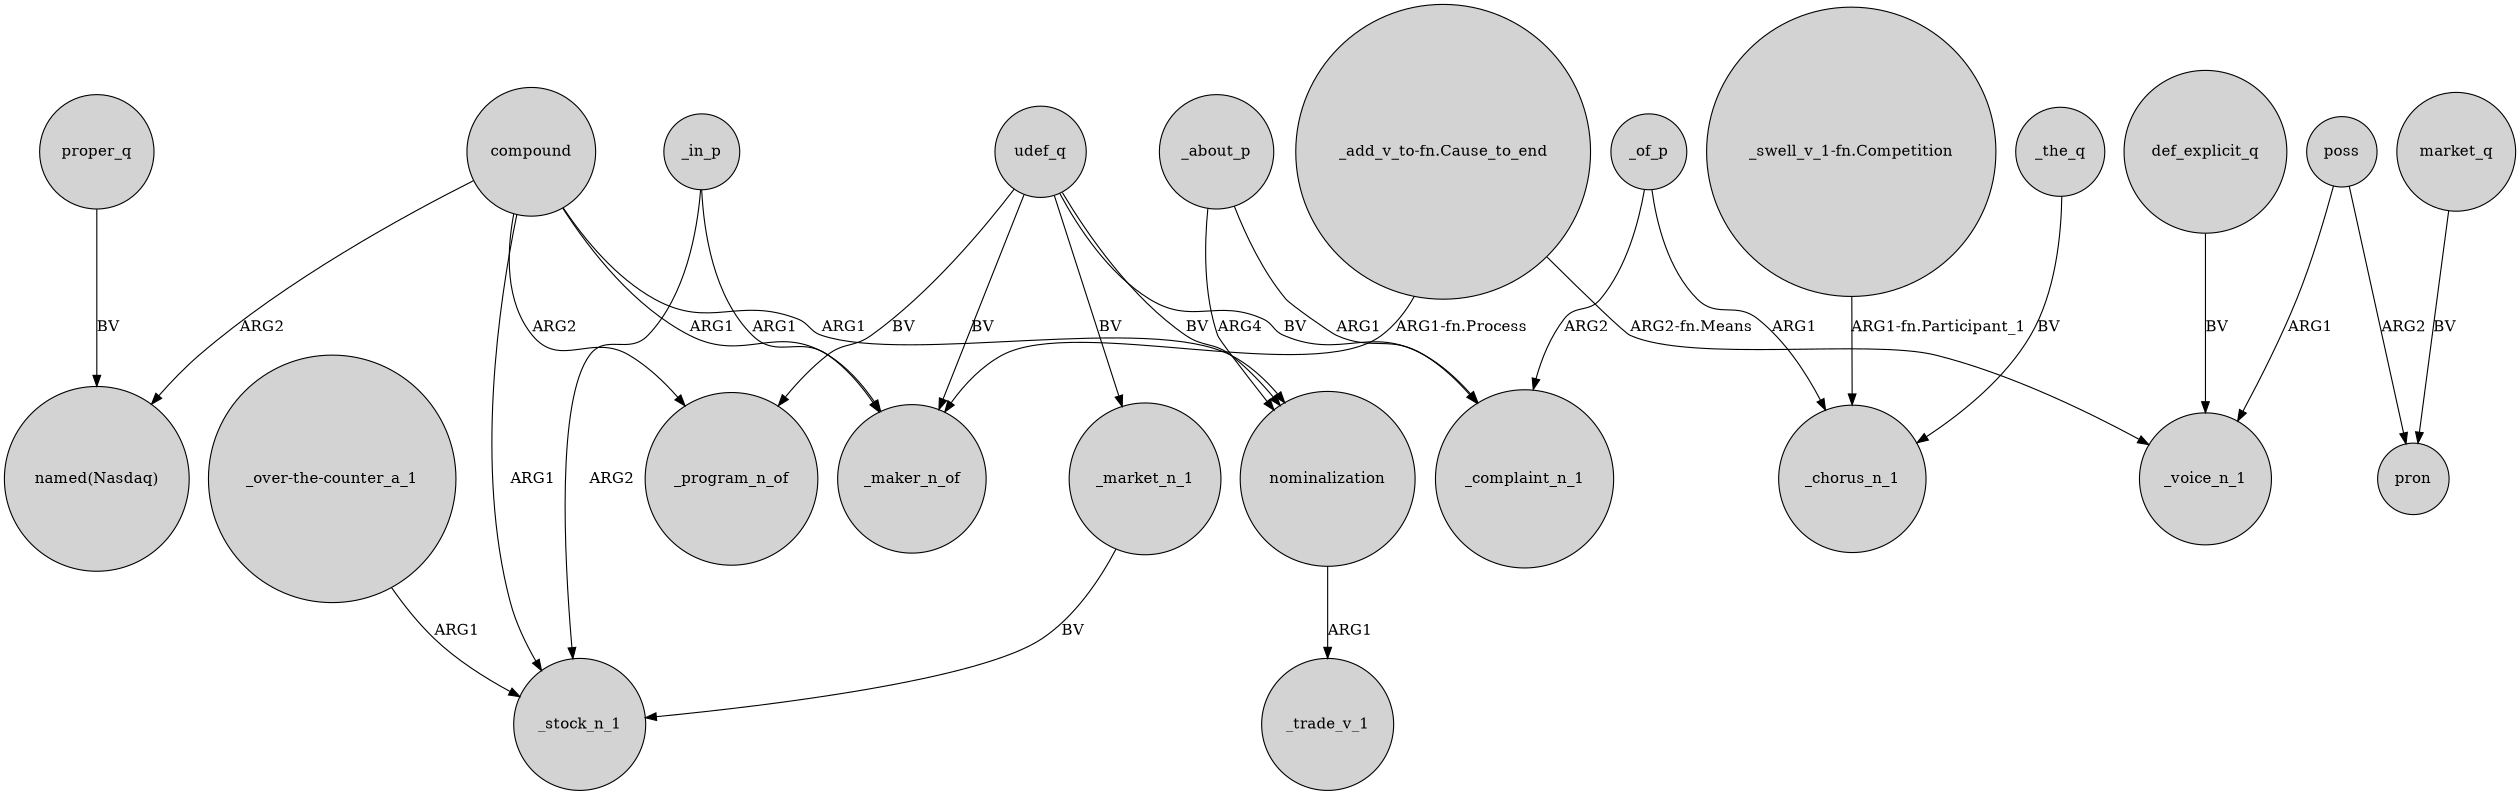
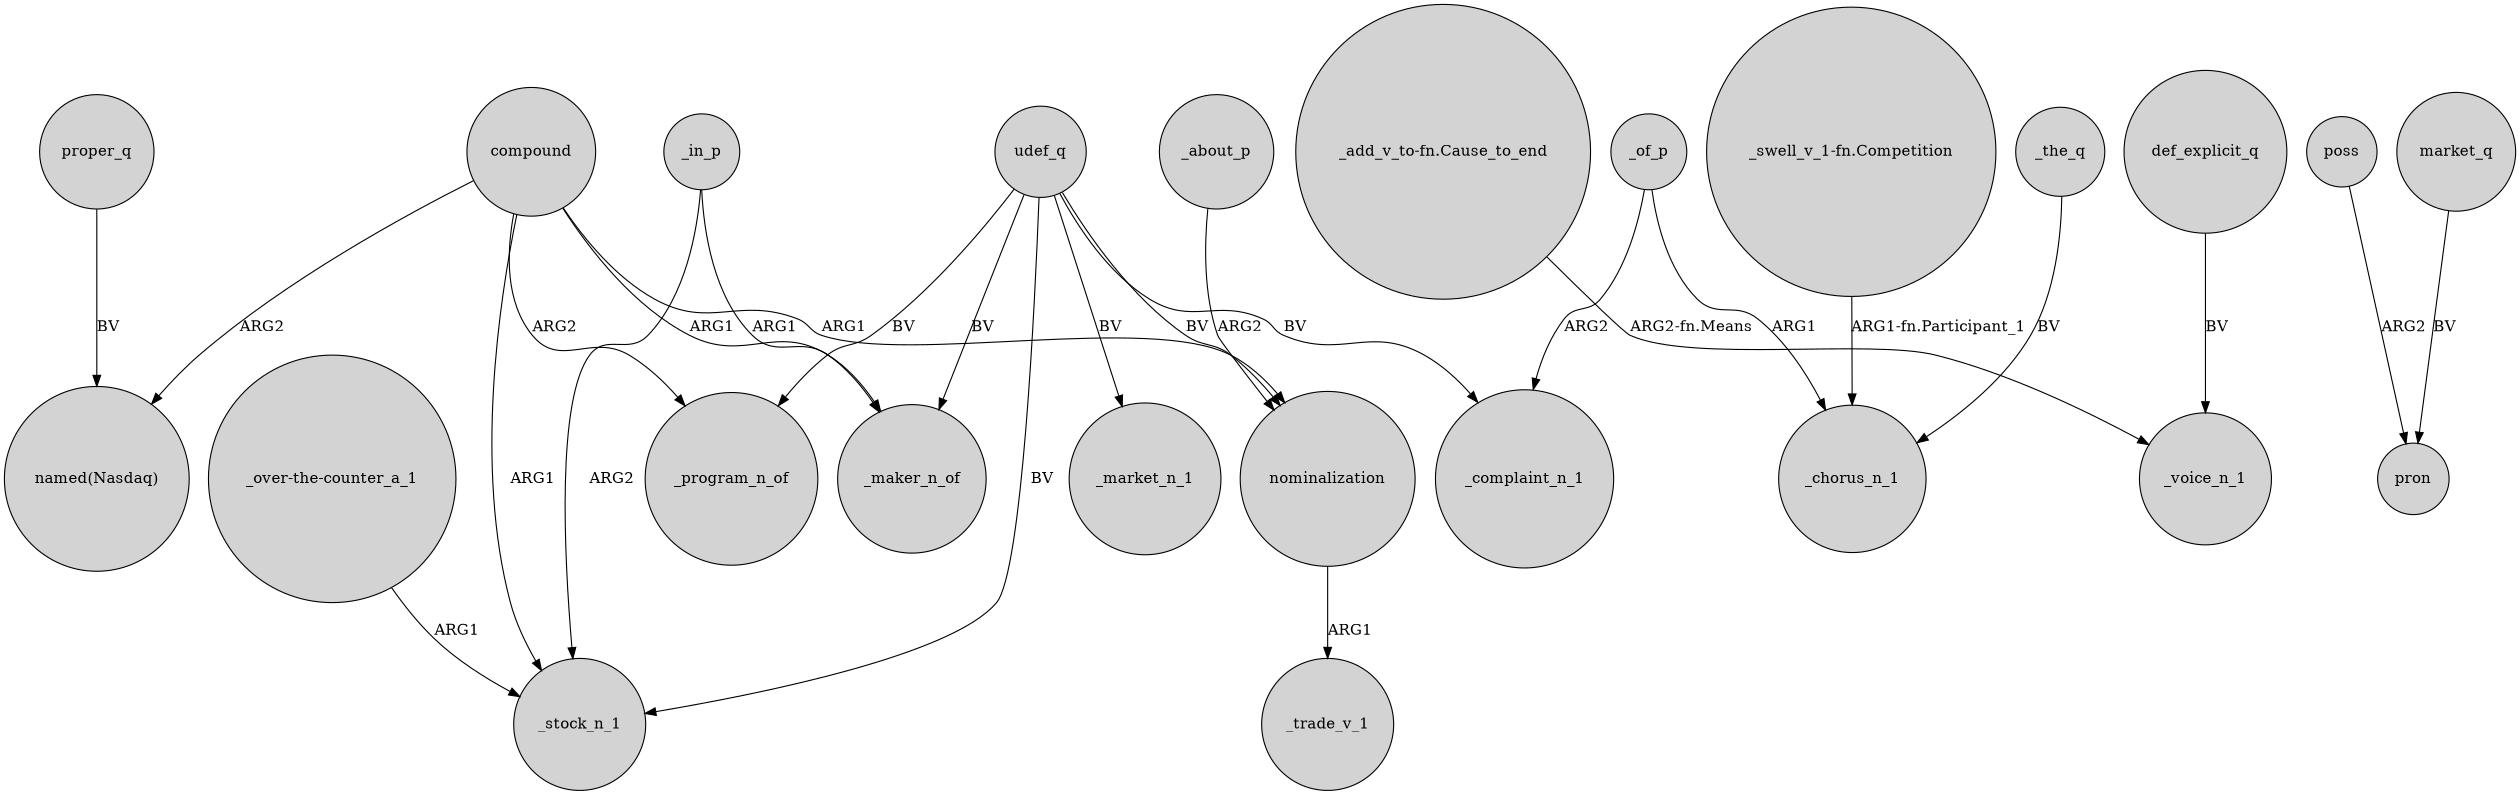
(2296, 301) -> none
(1240, 327) -> (1240, 327)
(1329, 331) -> none
(1145, 345) -> none
(910, 681) -> (1006, 581)
